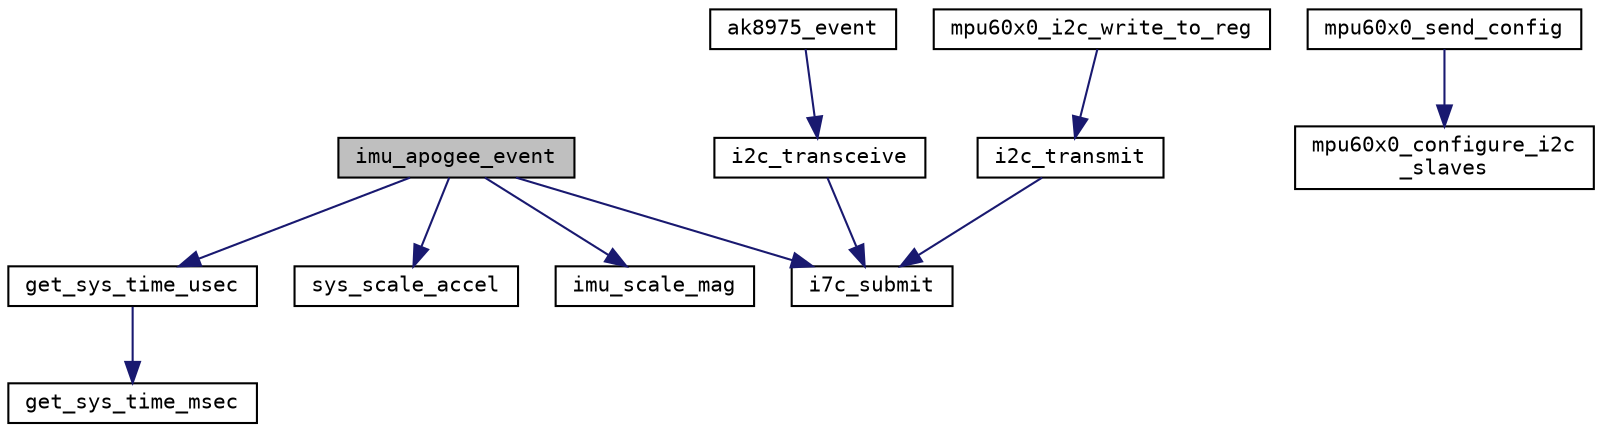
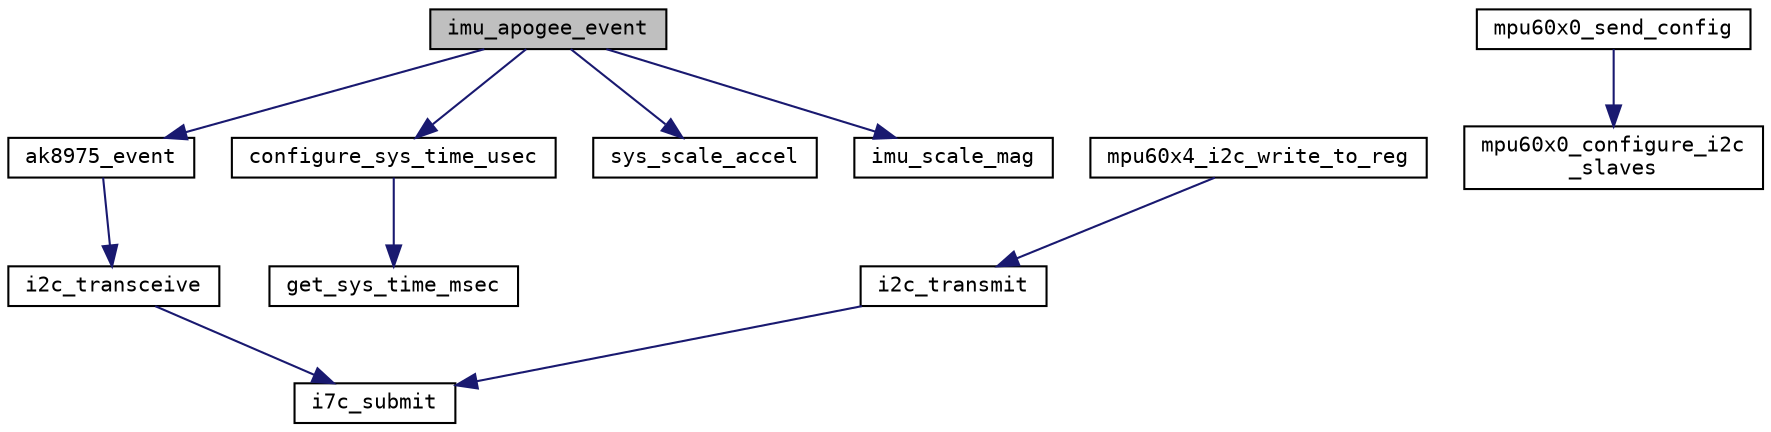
(1102, 29) -> (1259, 158)
(654, 219) -> (335, 91)
(133, 286) -> (394, 158)
